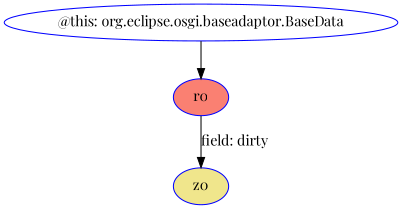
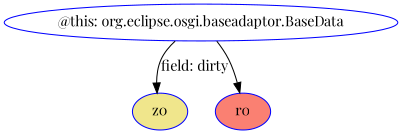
(201, 137) -> (161, 60)
